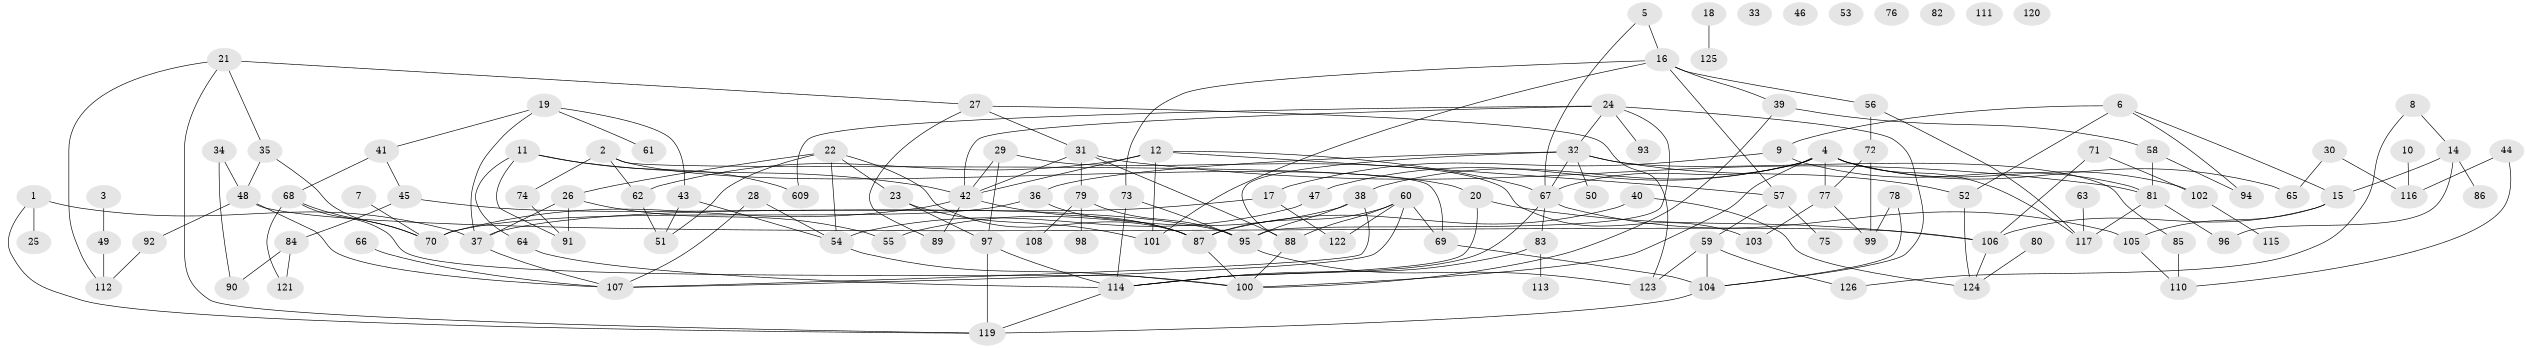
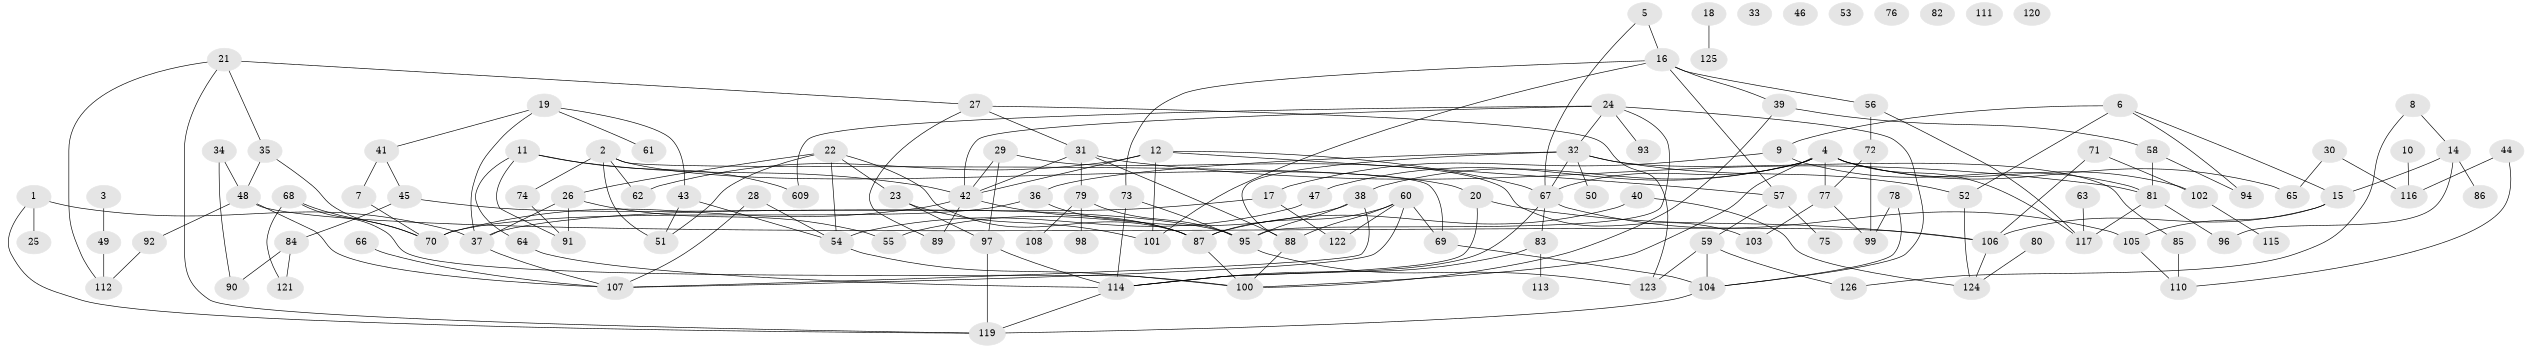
(335, 174) -> (370, 174)
(650, 220) -> (612, 202)
